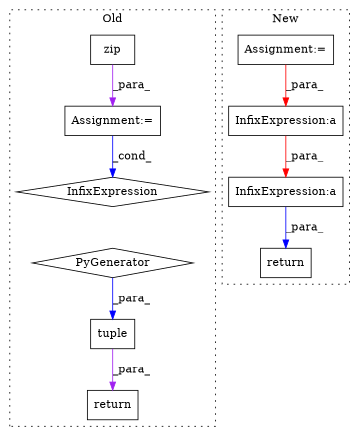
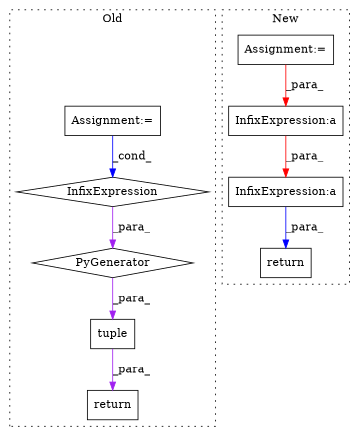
(113, 50) -> none
none -> (113, 223)
(113, 294) -> (113, 294)
